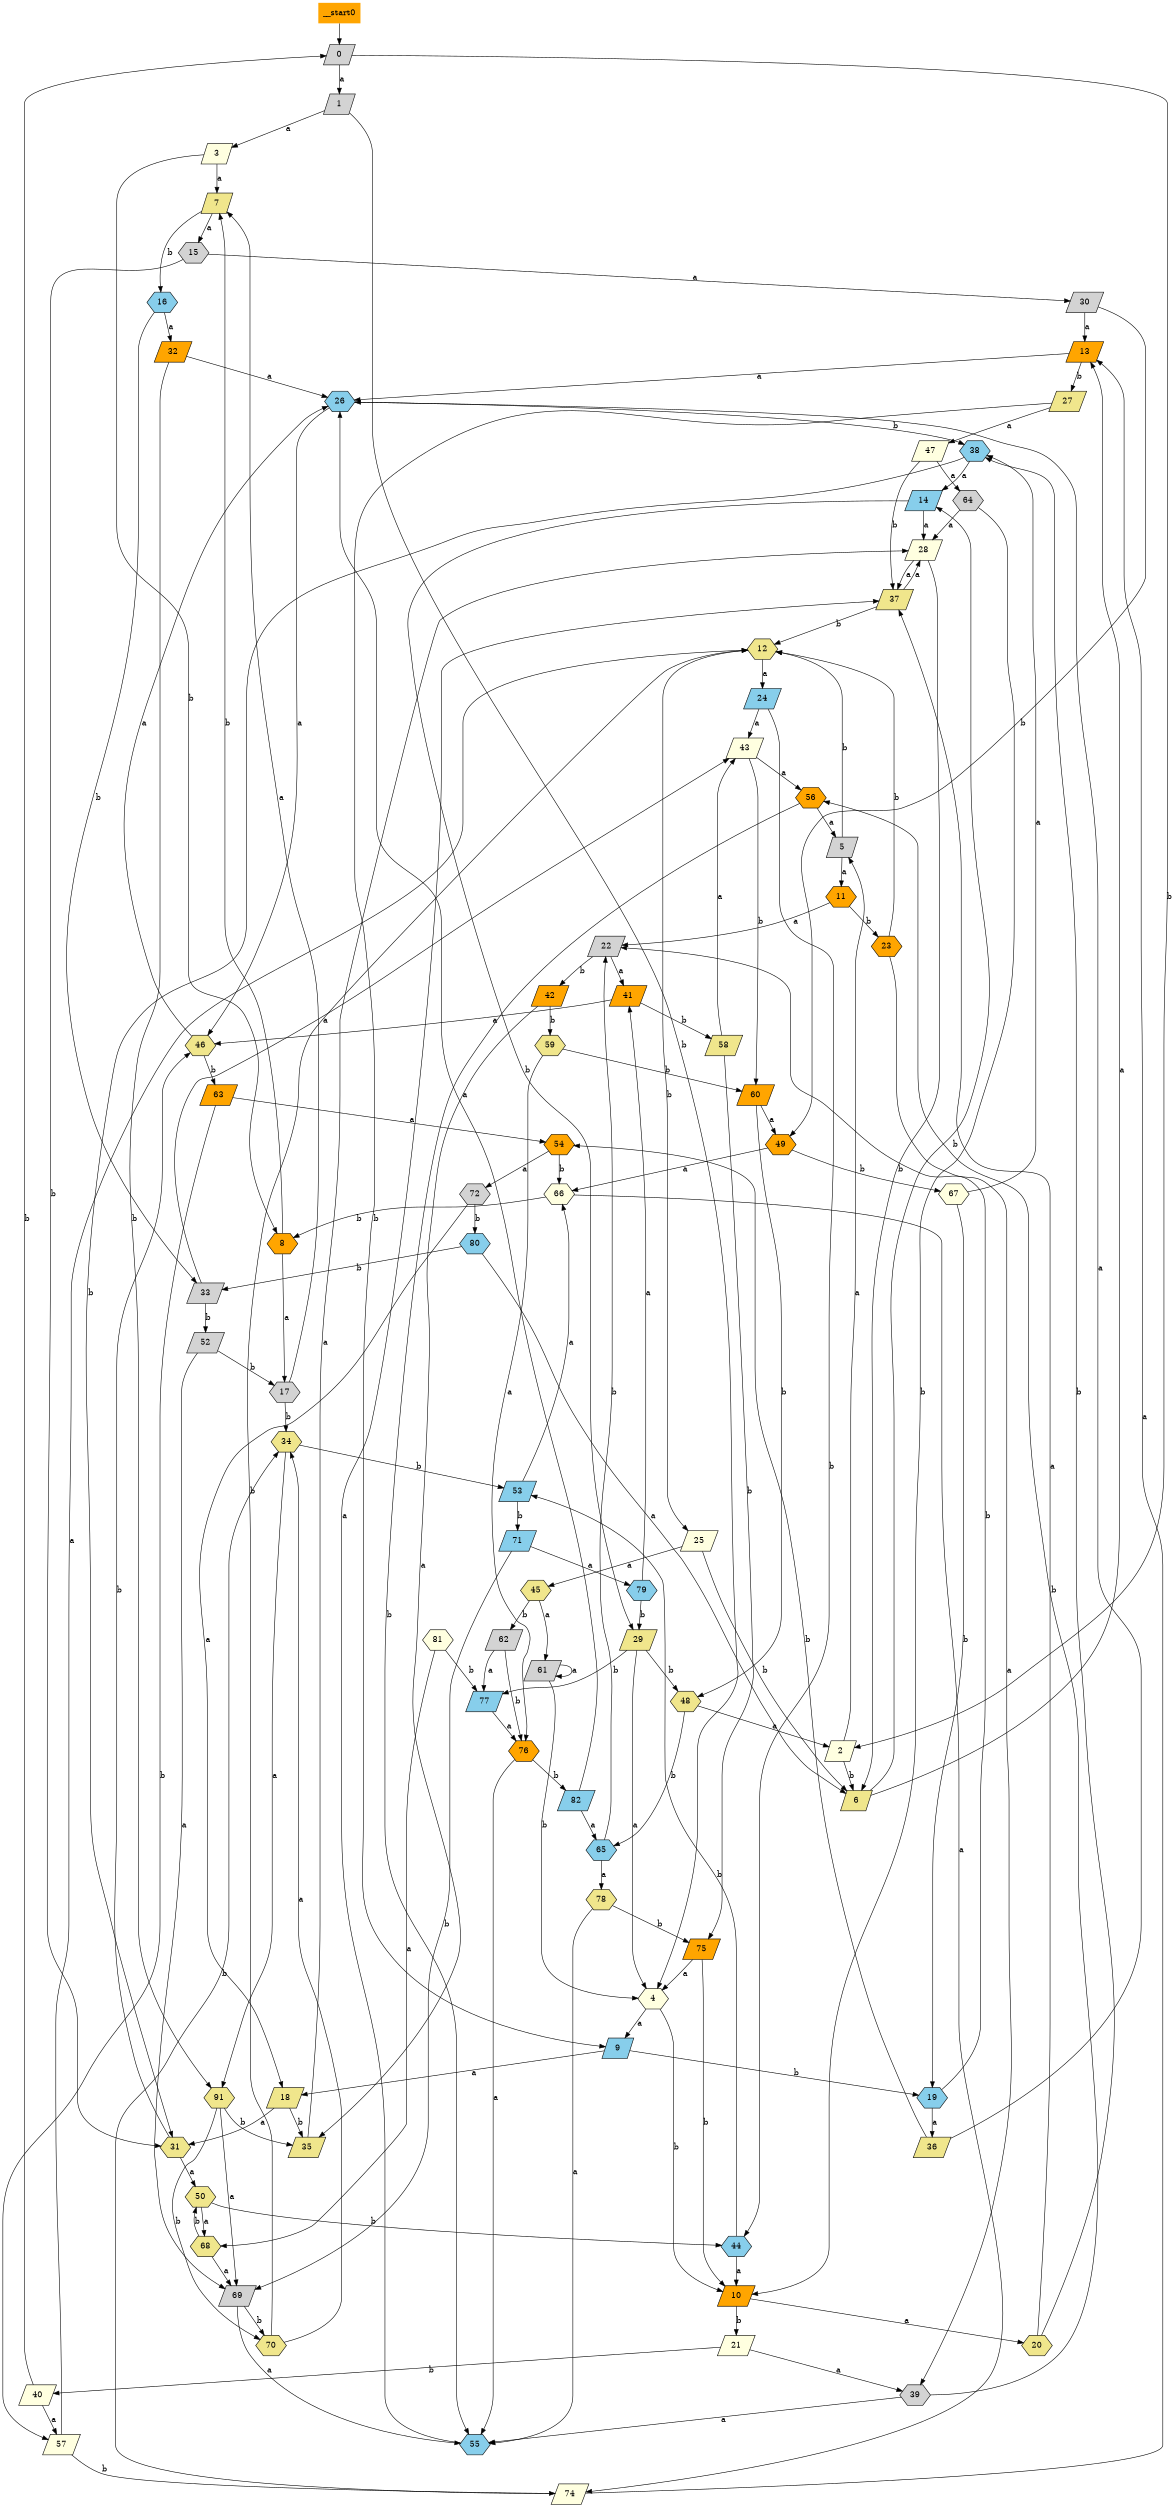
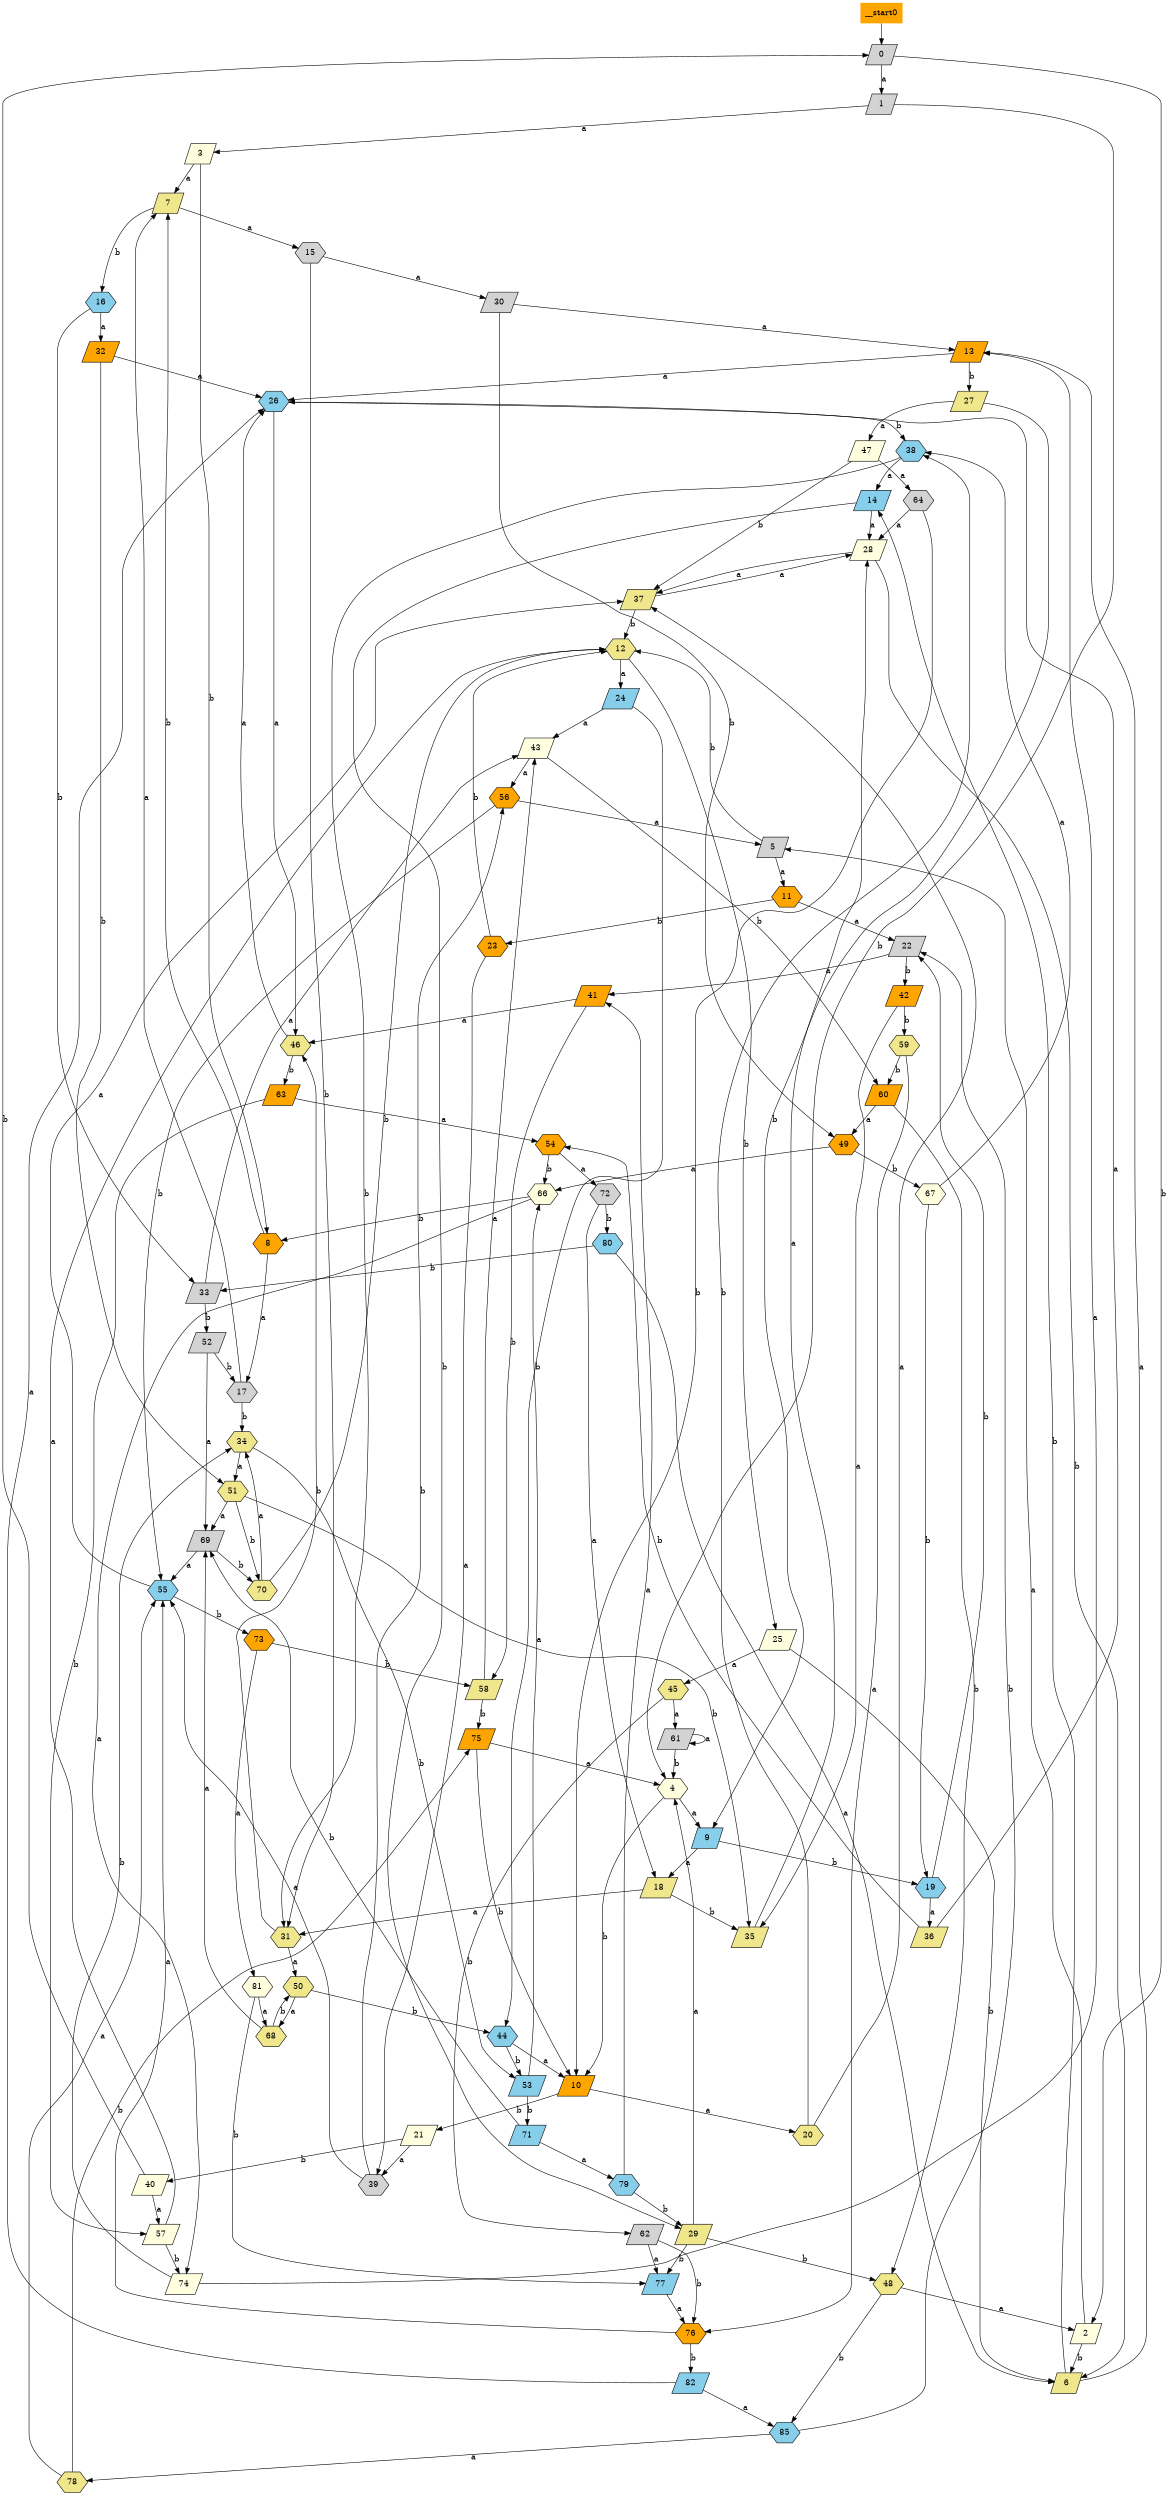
none -> (259, 1640)
(601, 1850) -> (785, 2433)
(219, 2098) -> (233, 1491)
